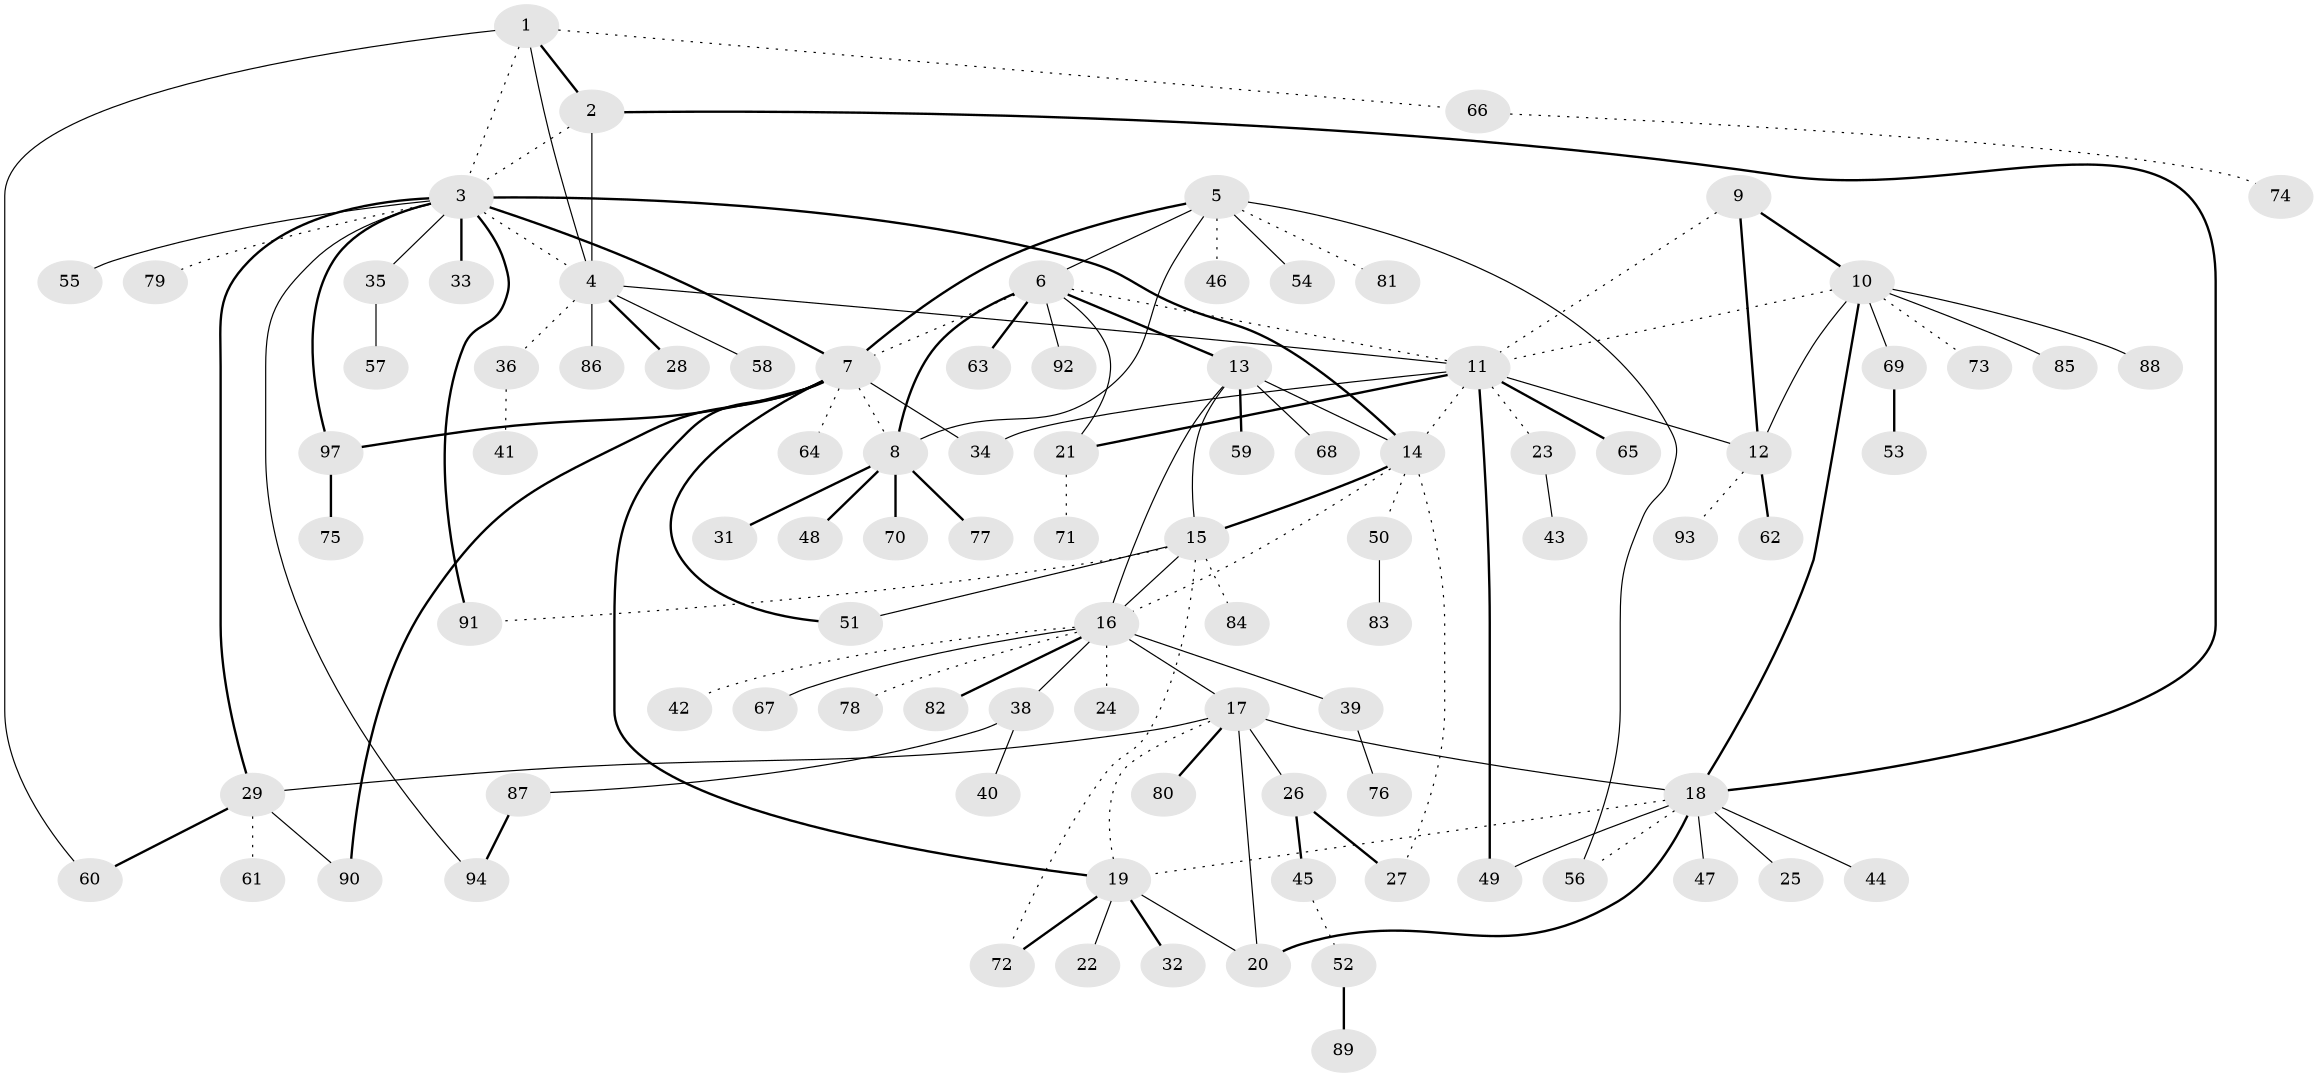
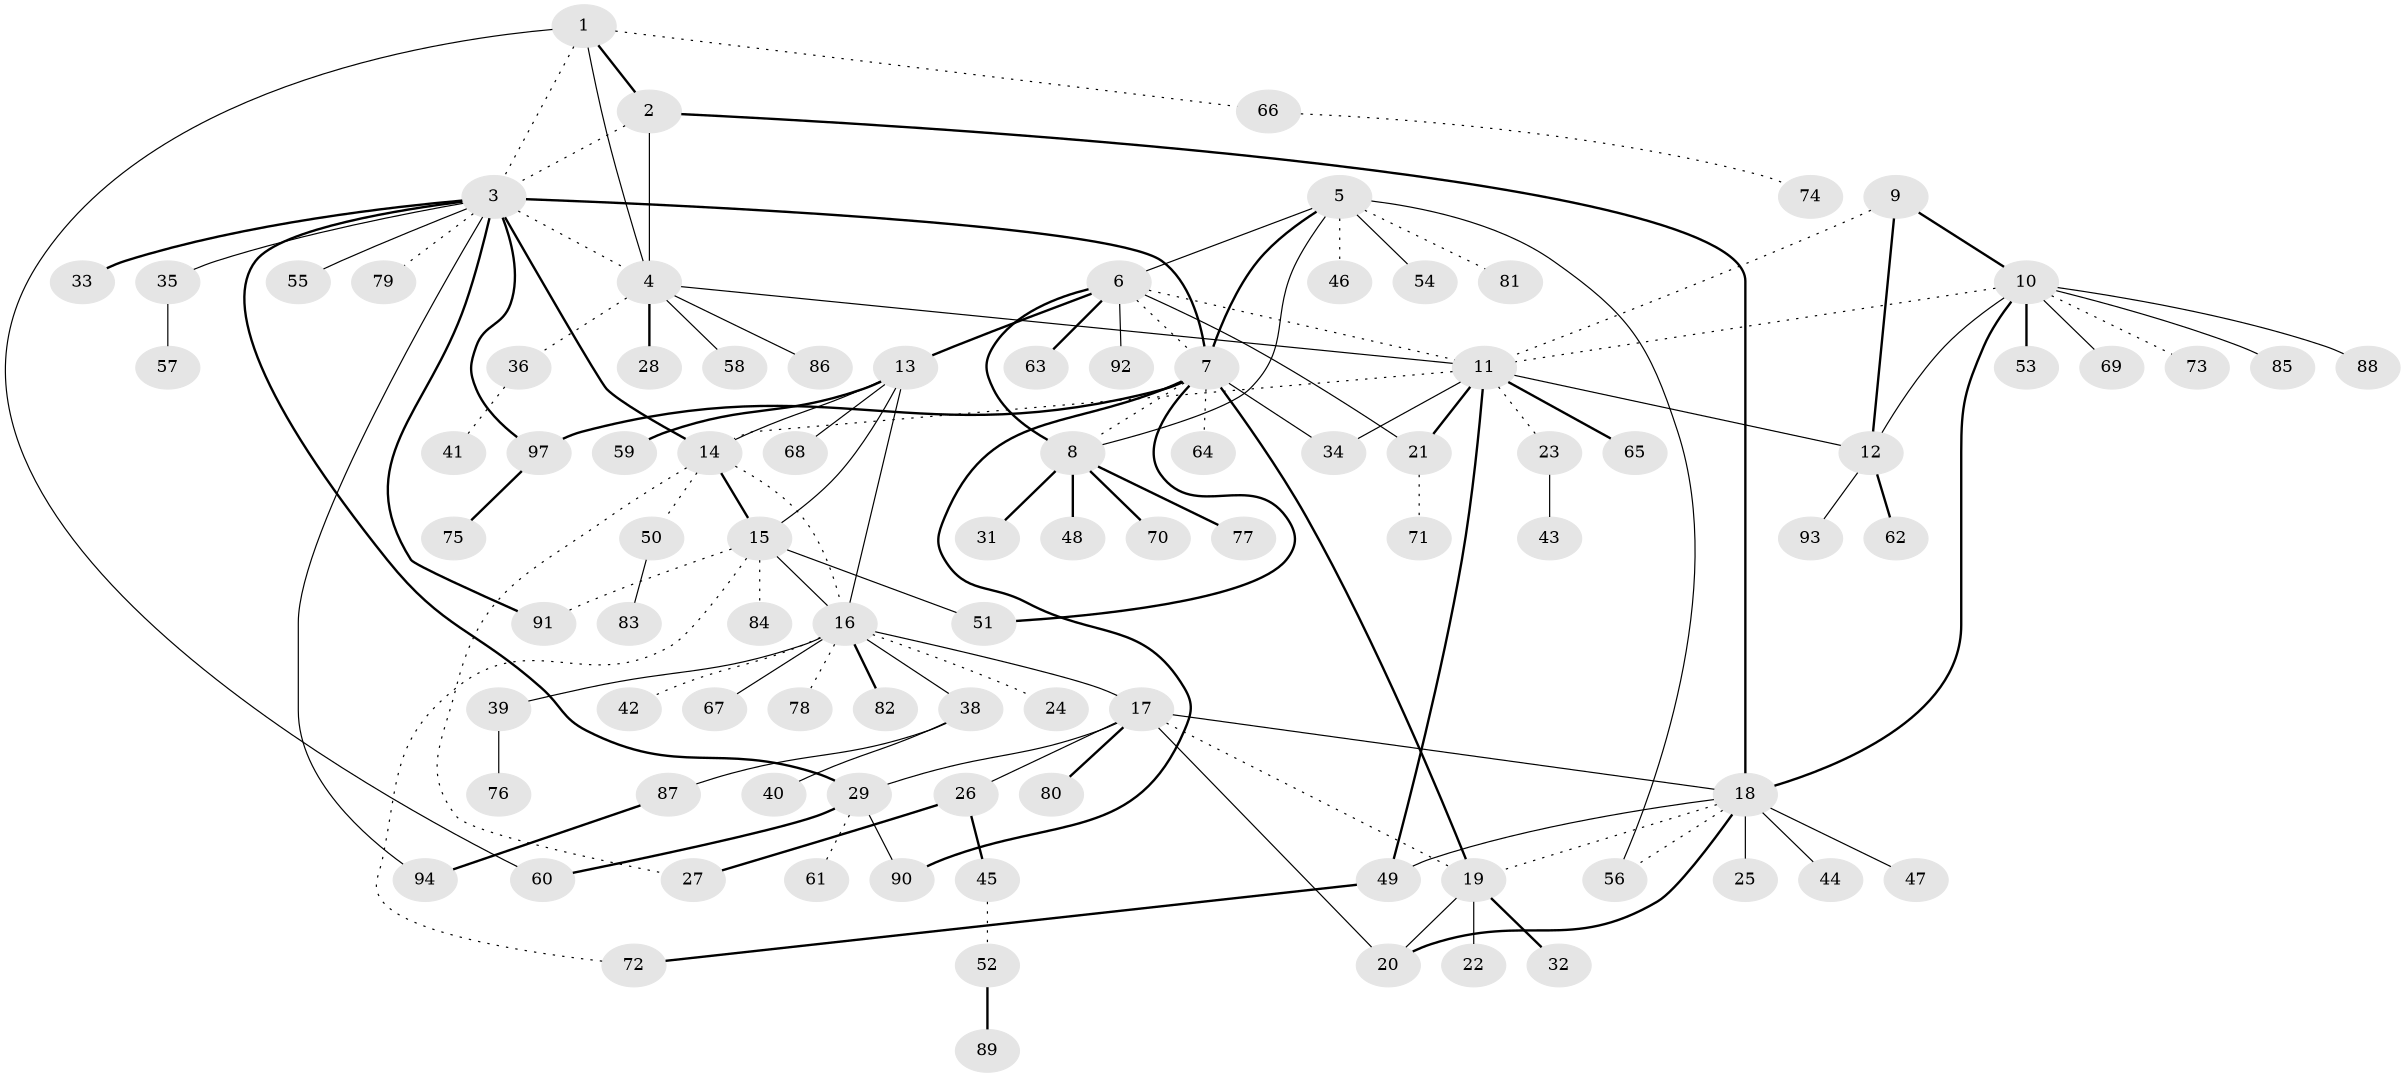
(1894, 411) -> (2026, 325)
(1722, 496) -> (1841, 496)
(1060, 923) -> (1011, 923)
